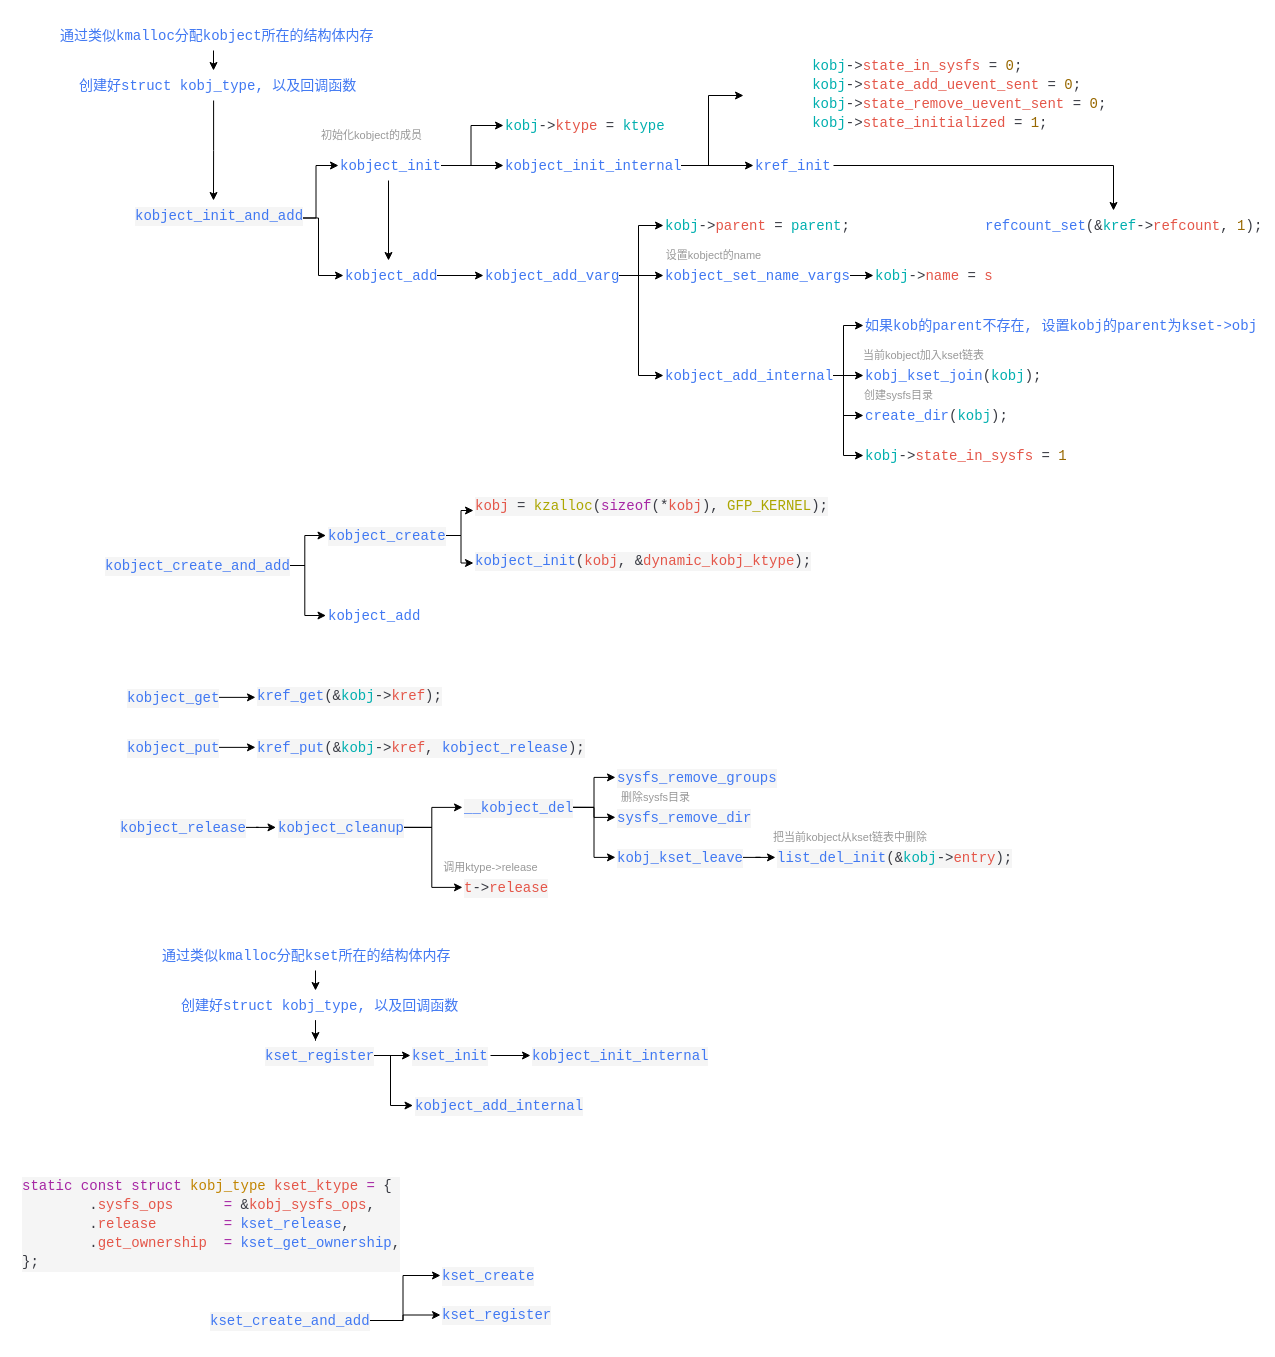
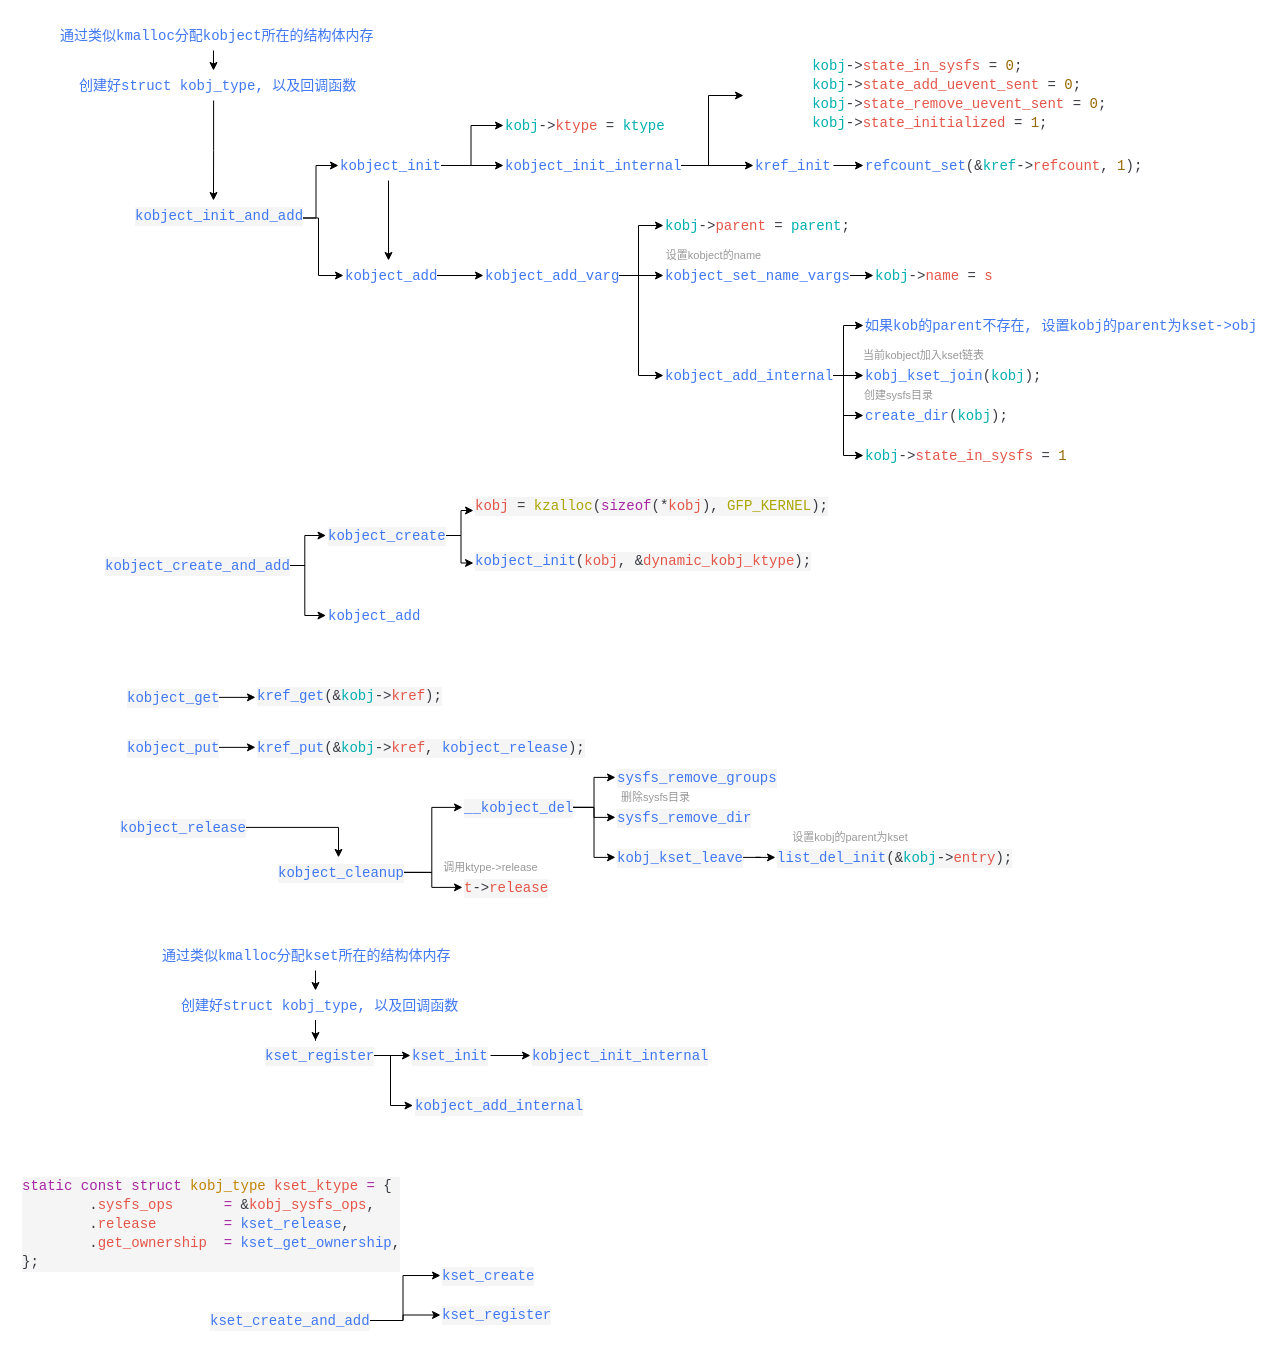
(371, 136) -> none
(1114, 226) -> (994, 166)
(339, 827) -> (339, 872)
(851, 838) -> (851, 838)
